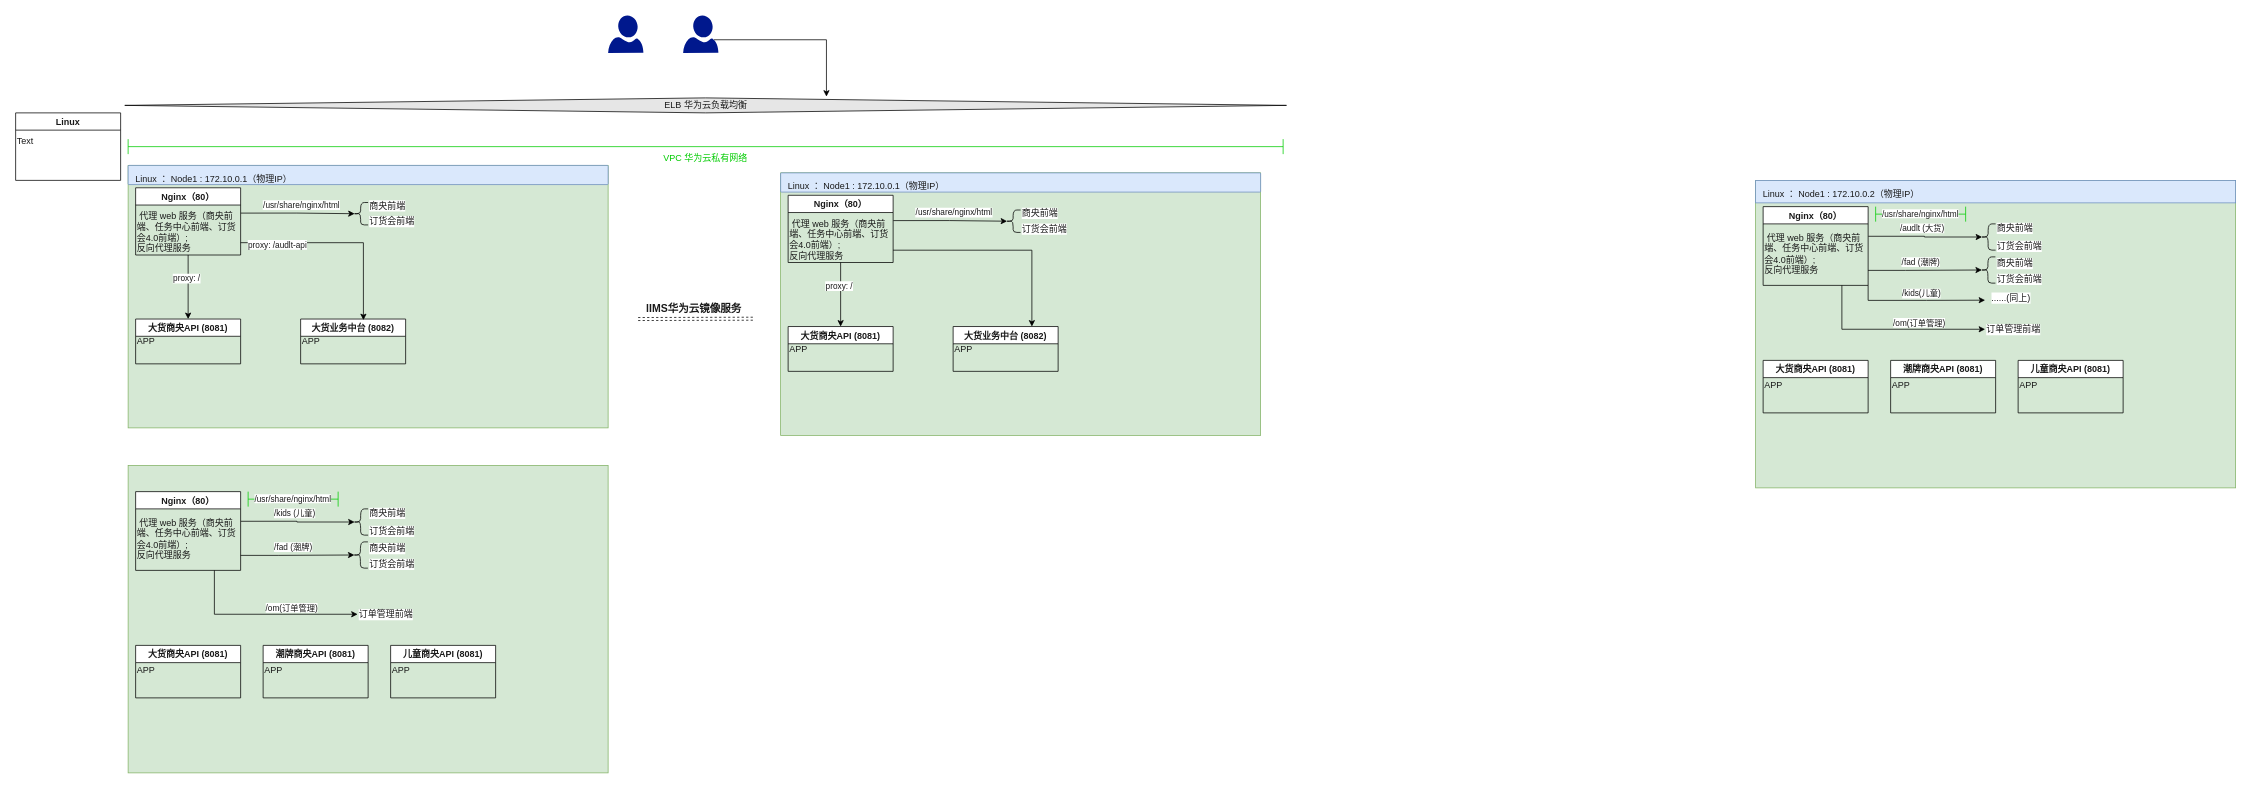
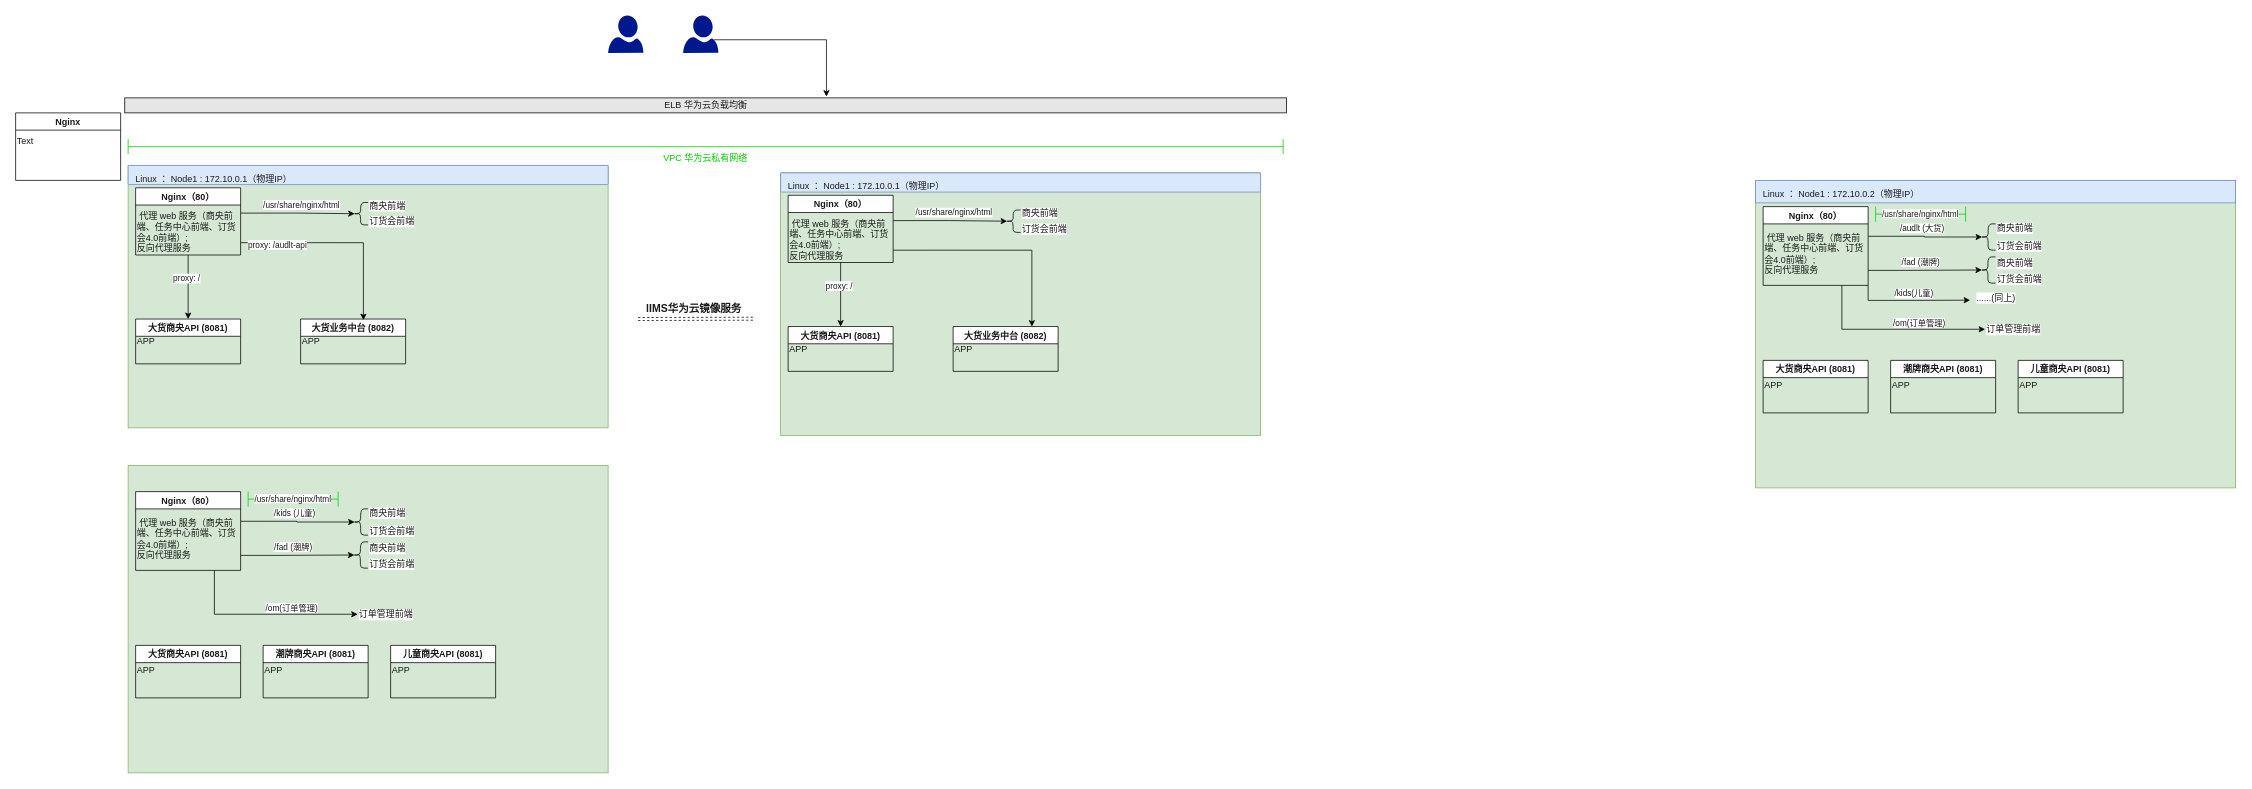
(705, 105) -> (705, 105)
(68, 122) -> (68, 122)
(2011, 298) -> (1996, 298)
